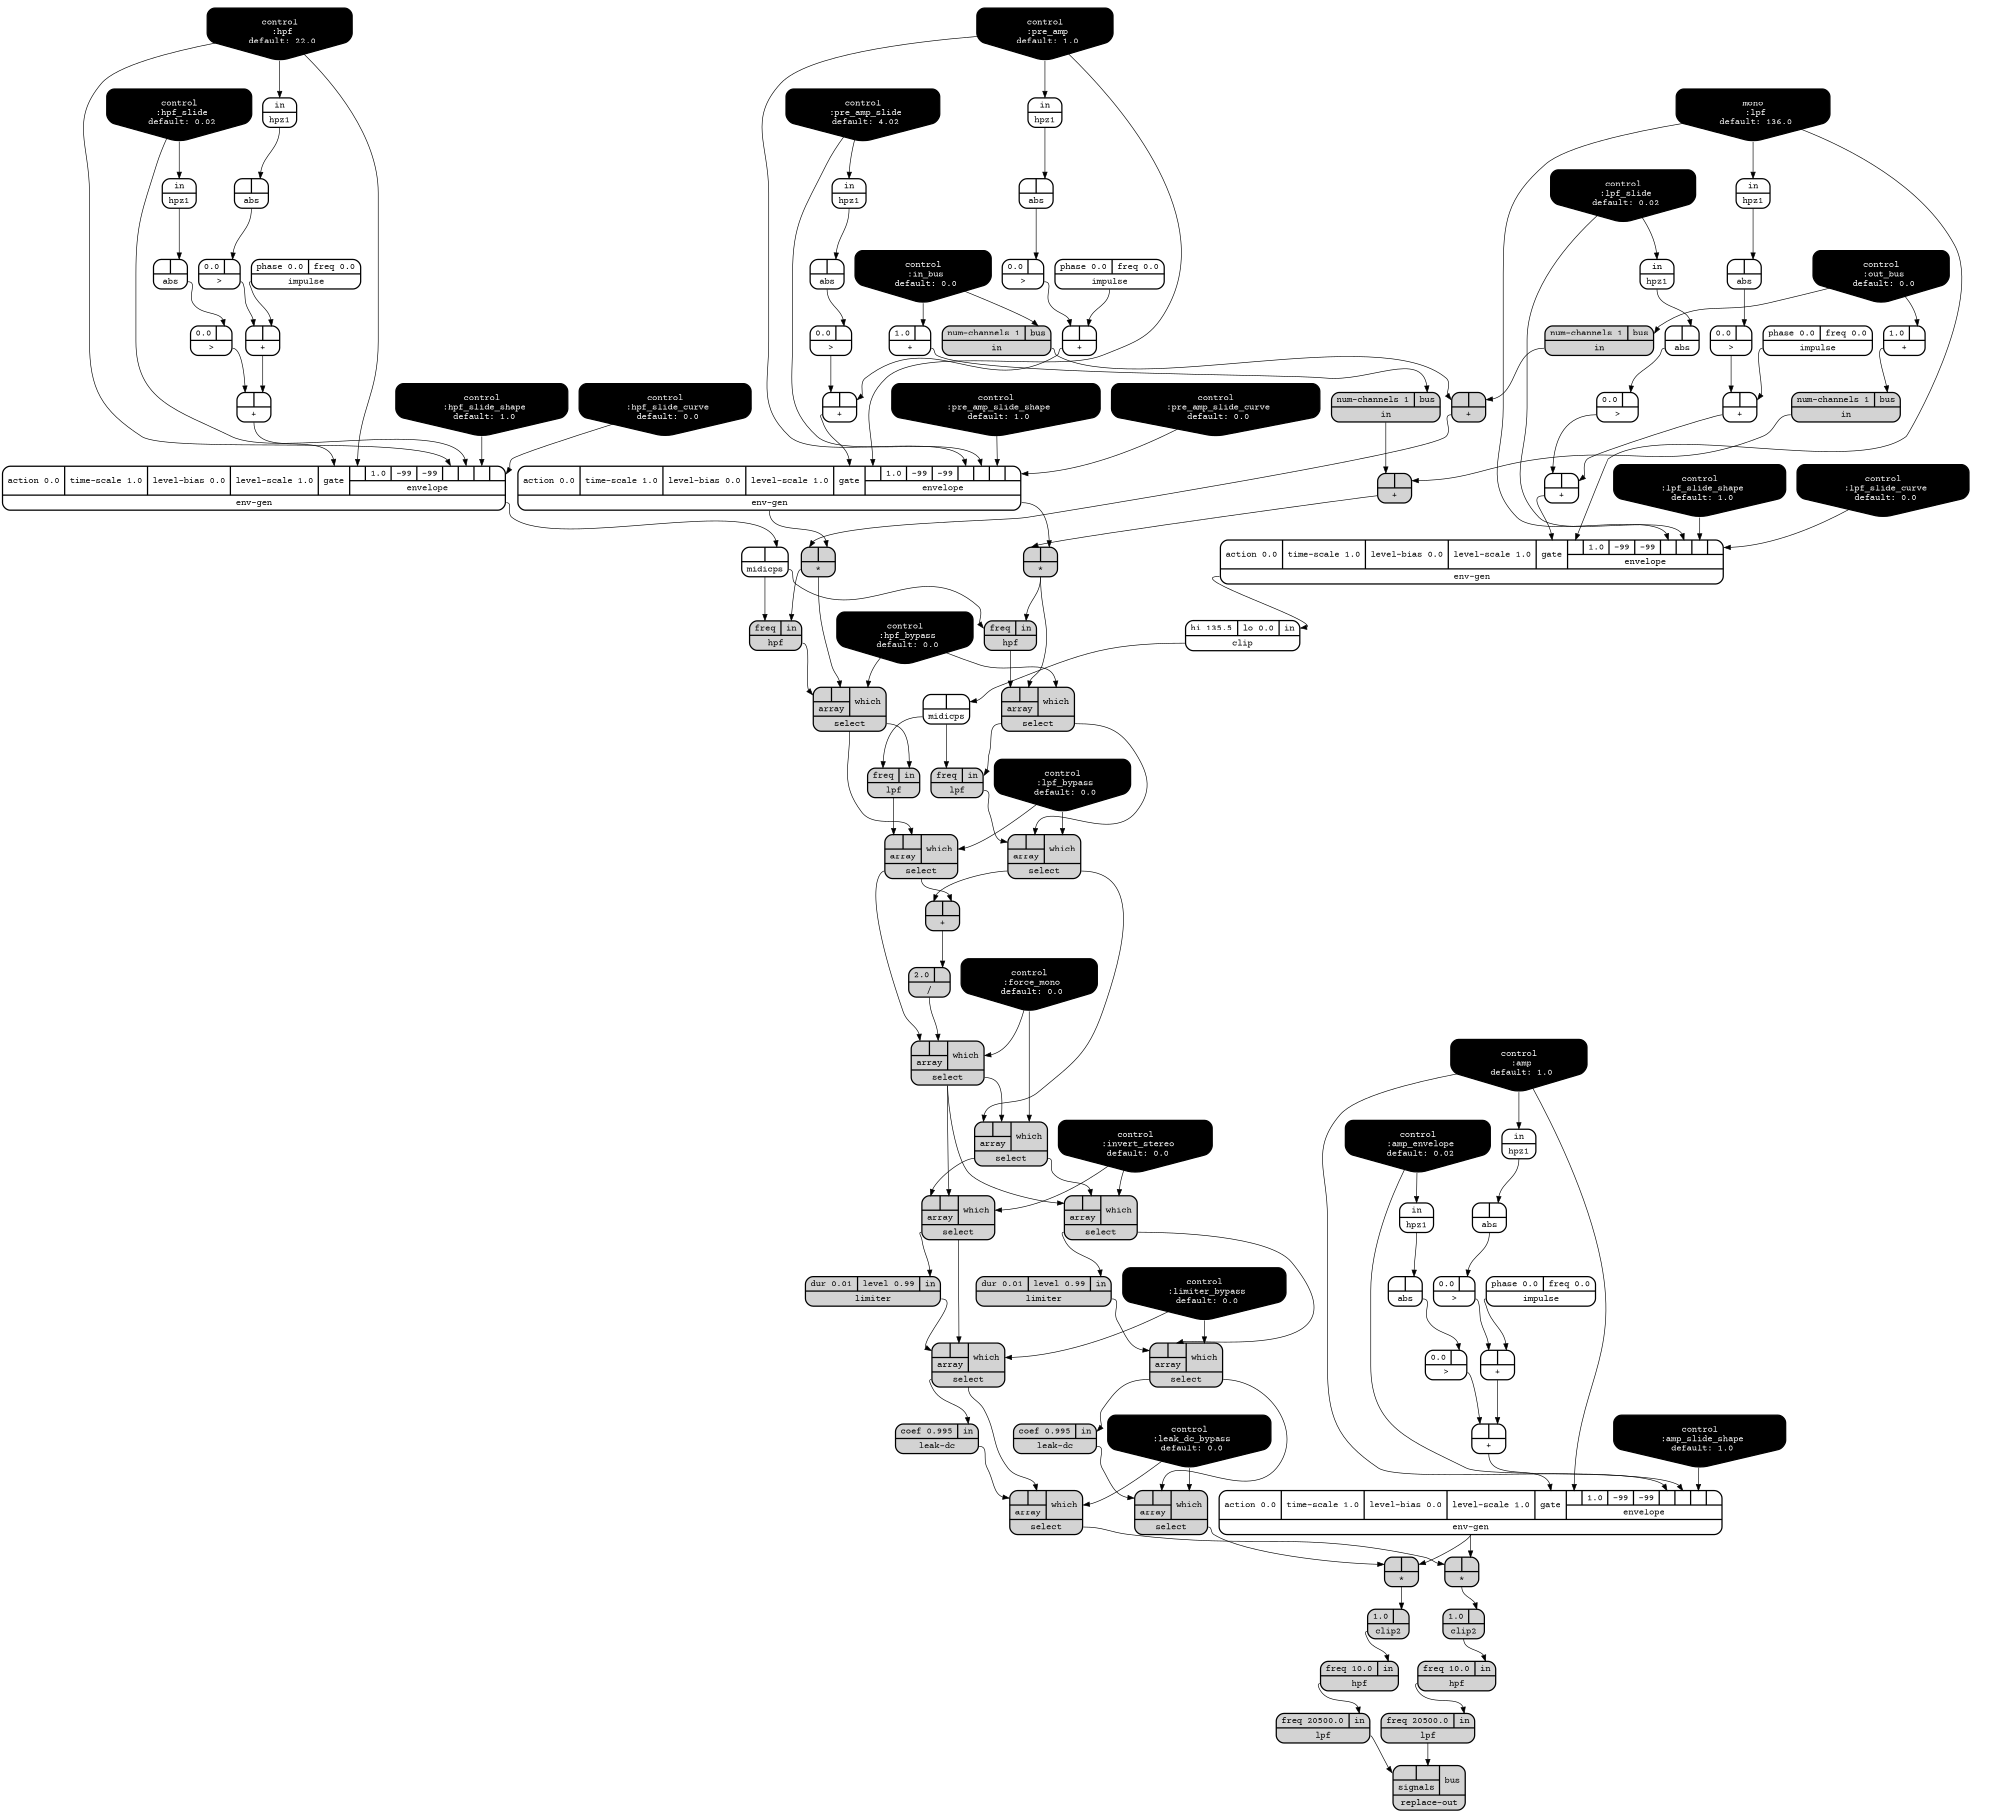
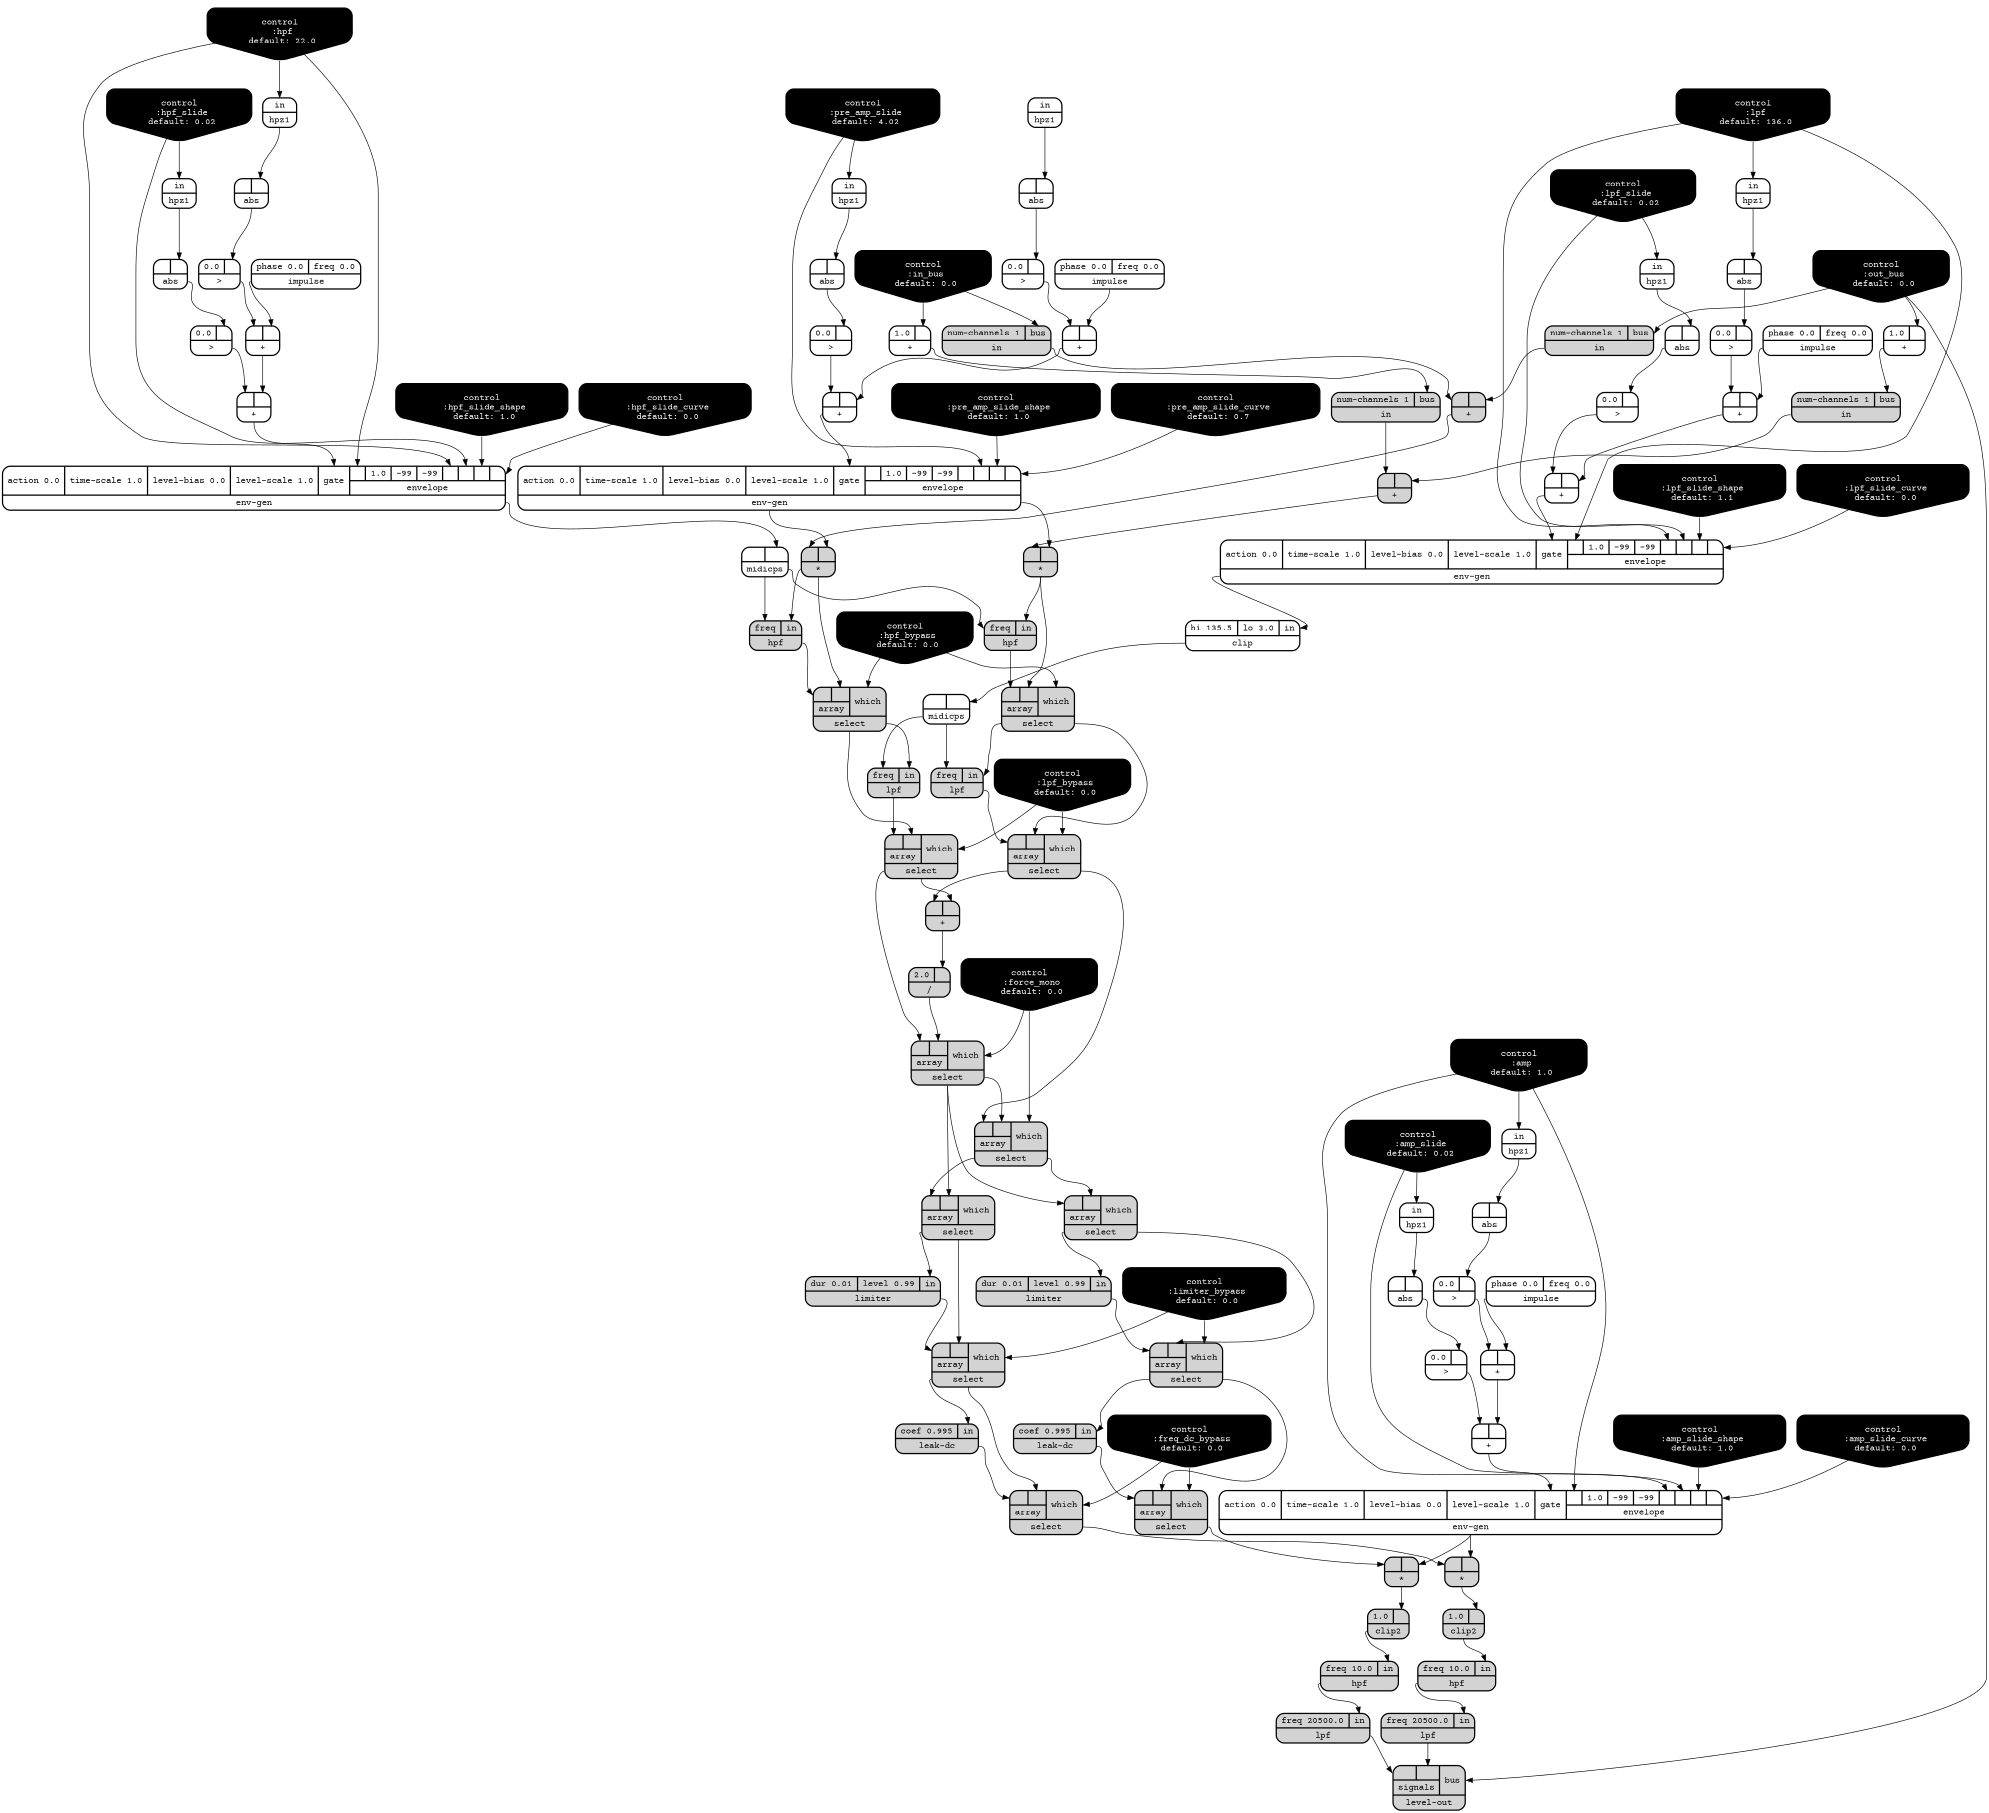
(1045, 32) -> none
(1753, 113) -> (1753, 113)
(1216, 407) -> (1216, 407)
(1700, 488) -> (1700, 488)
(1258, 628) -> (1258, 628)
(1135, 1144) -> none
(1418, 1144) -> (1418, 1144)
none -> (1987, 1242)
(1189, 1439) -> (1189, 1439)
none -> (1883, 1439)
(1429, 1802) -> (1429, 1802)
